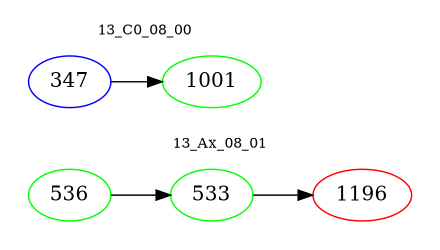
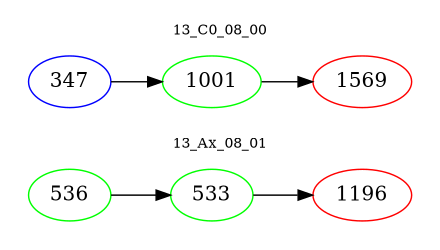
none -> (362, 82)
